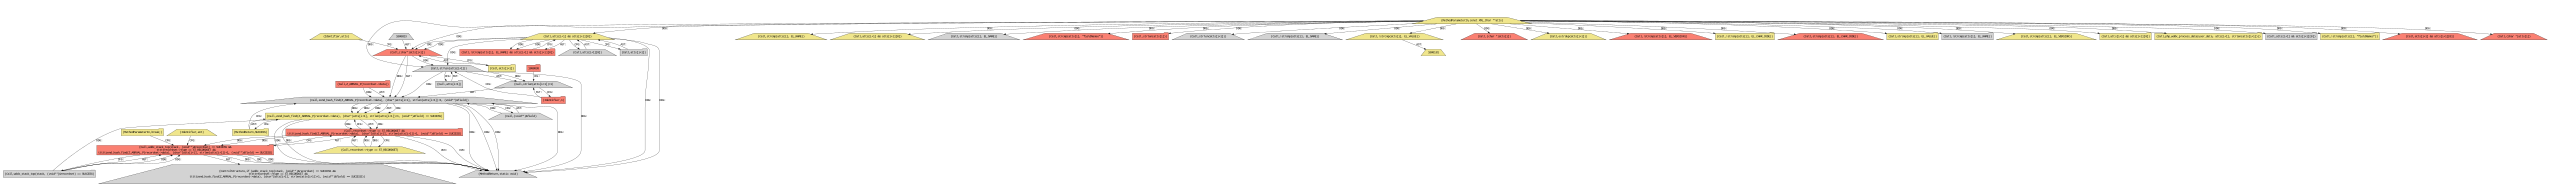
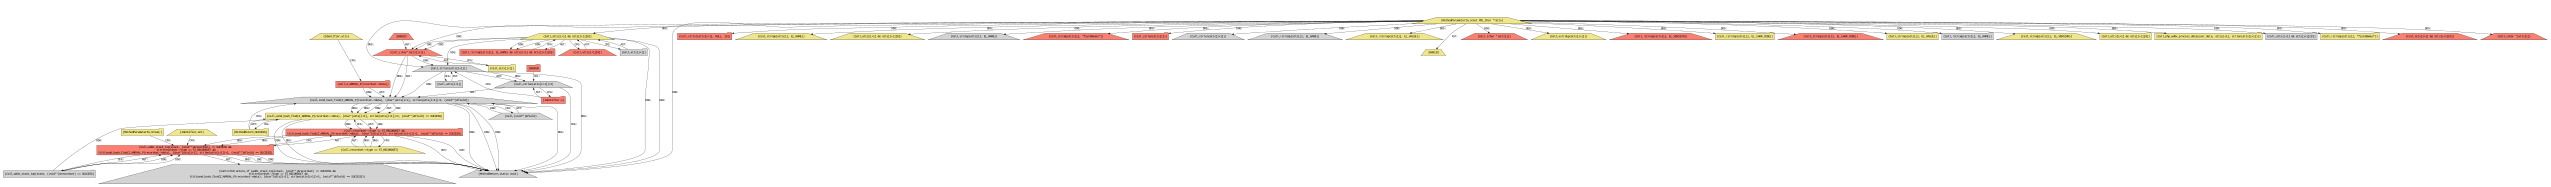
none -> (914, 25)
(401, 37) -> (401, 37)
none -> (705, 37)
(378, 44) -> (349, 60)
(1413, 44) -> (1450, 34)
(587, 53) -> (587, 53)
none -> (571, 143)
